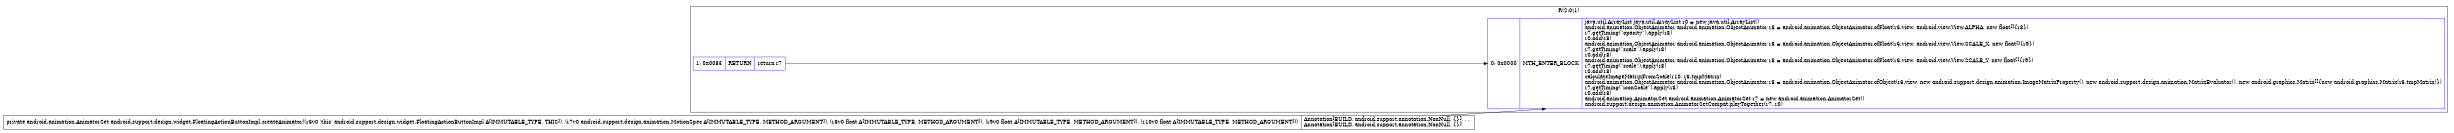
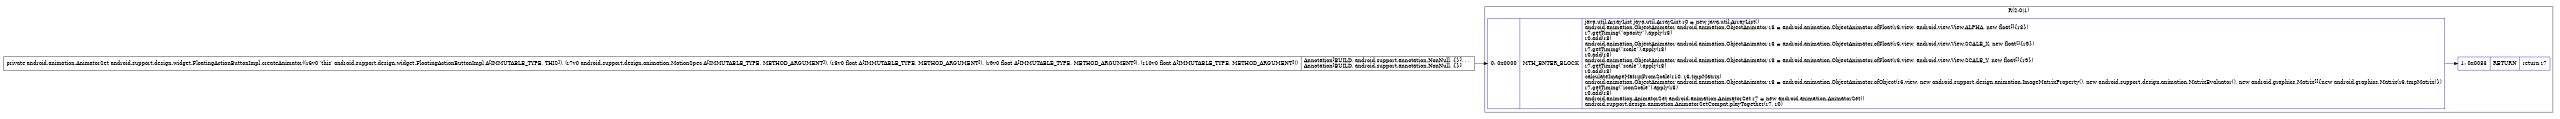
(1135, 64) -> (2450, 64)
